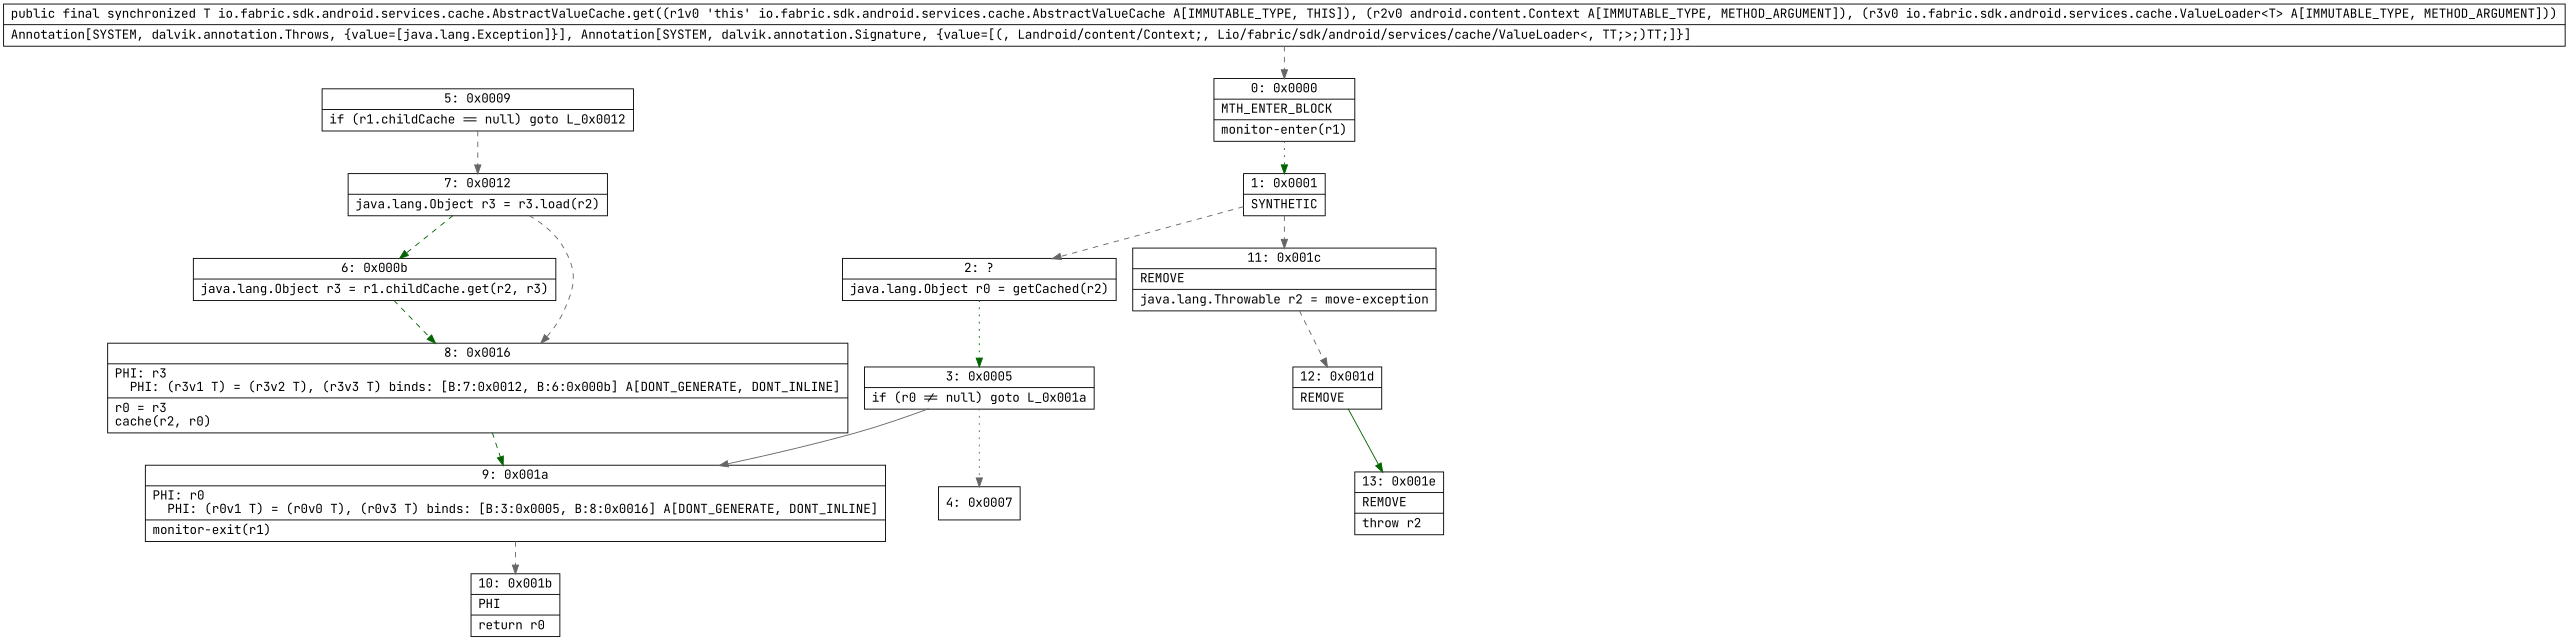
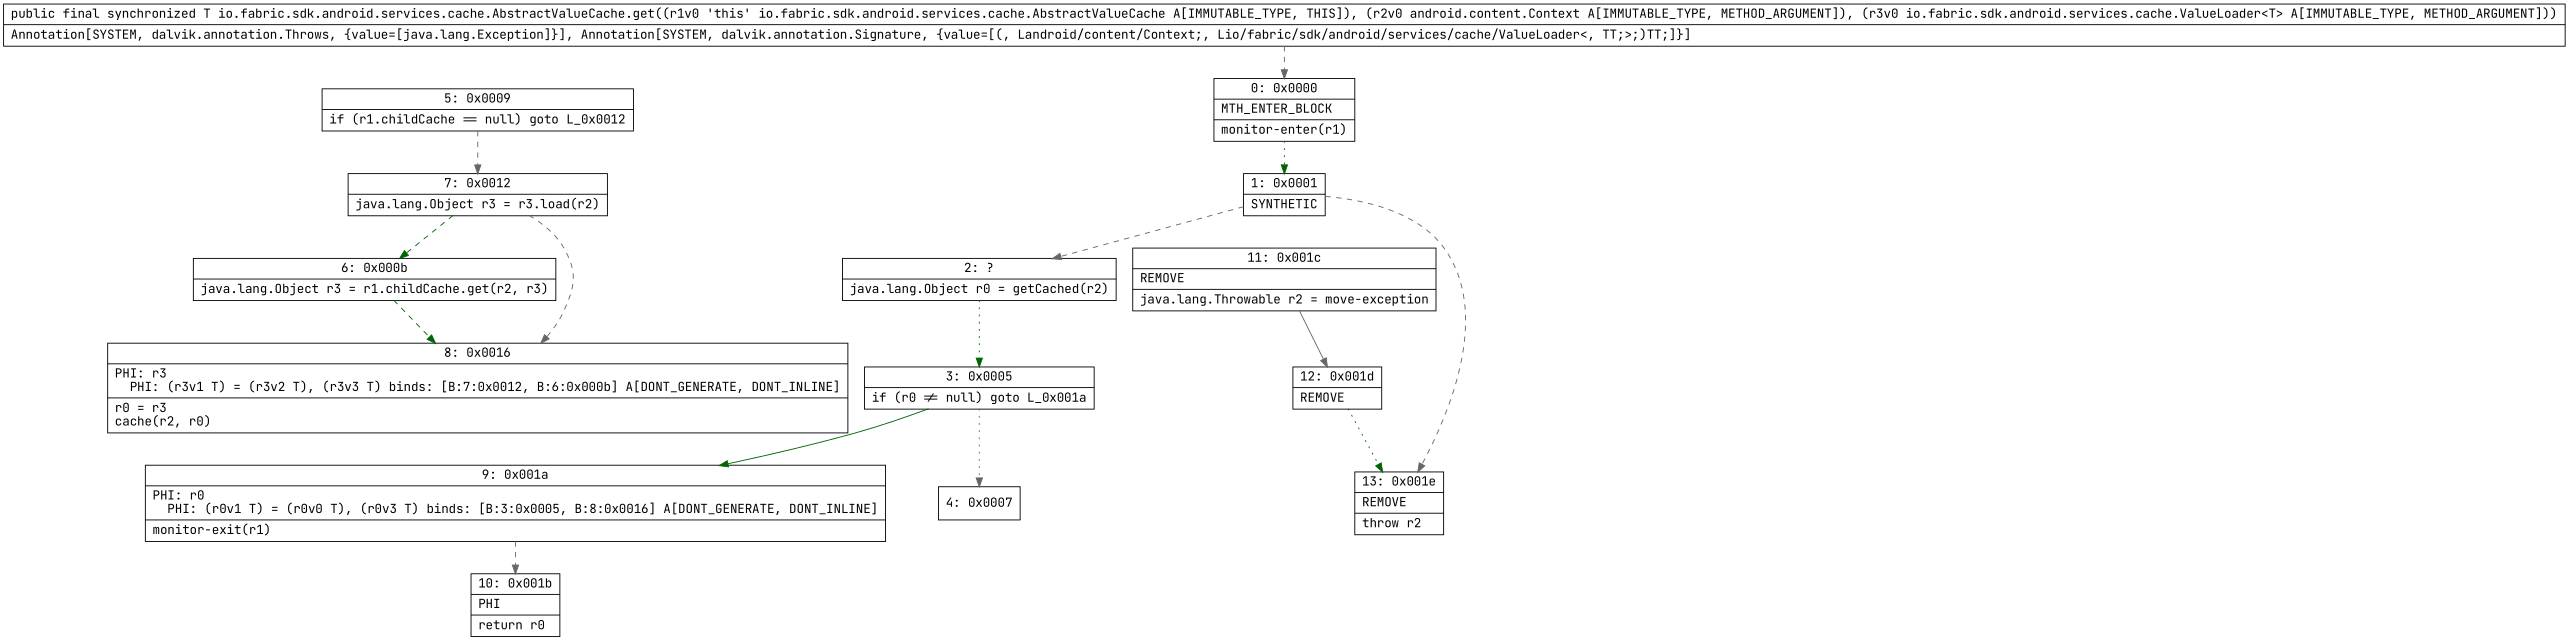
(1284, 227) -> (1462, 292)
(1311, 335) -> (1311, 335)
(1363, 436) -> (1363, 436)
(829, 440) -> (829, 440)
(496, 445) -> none
